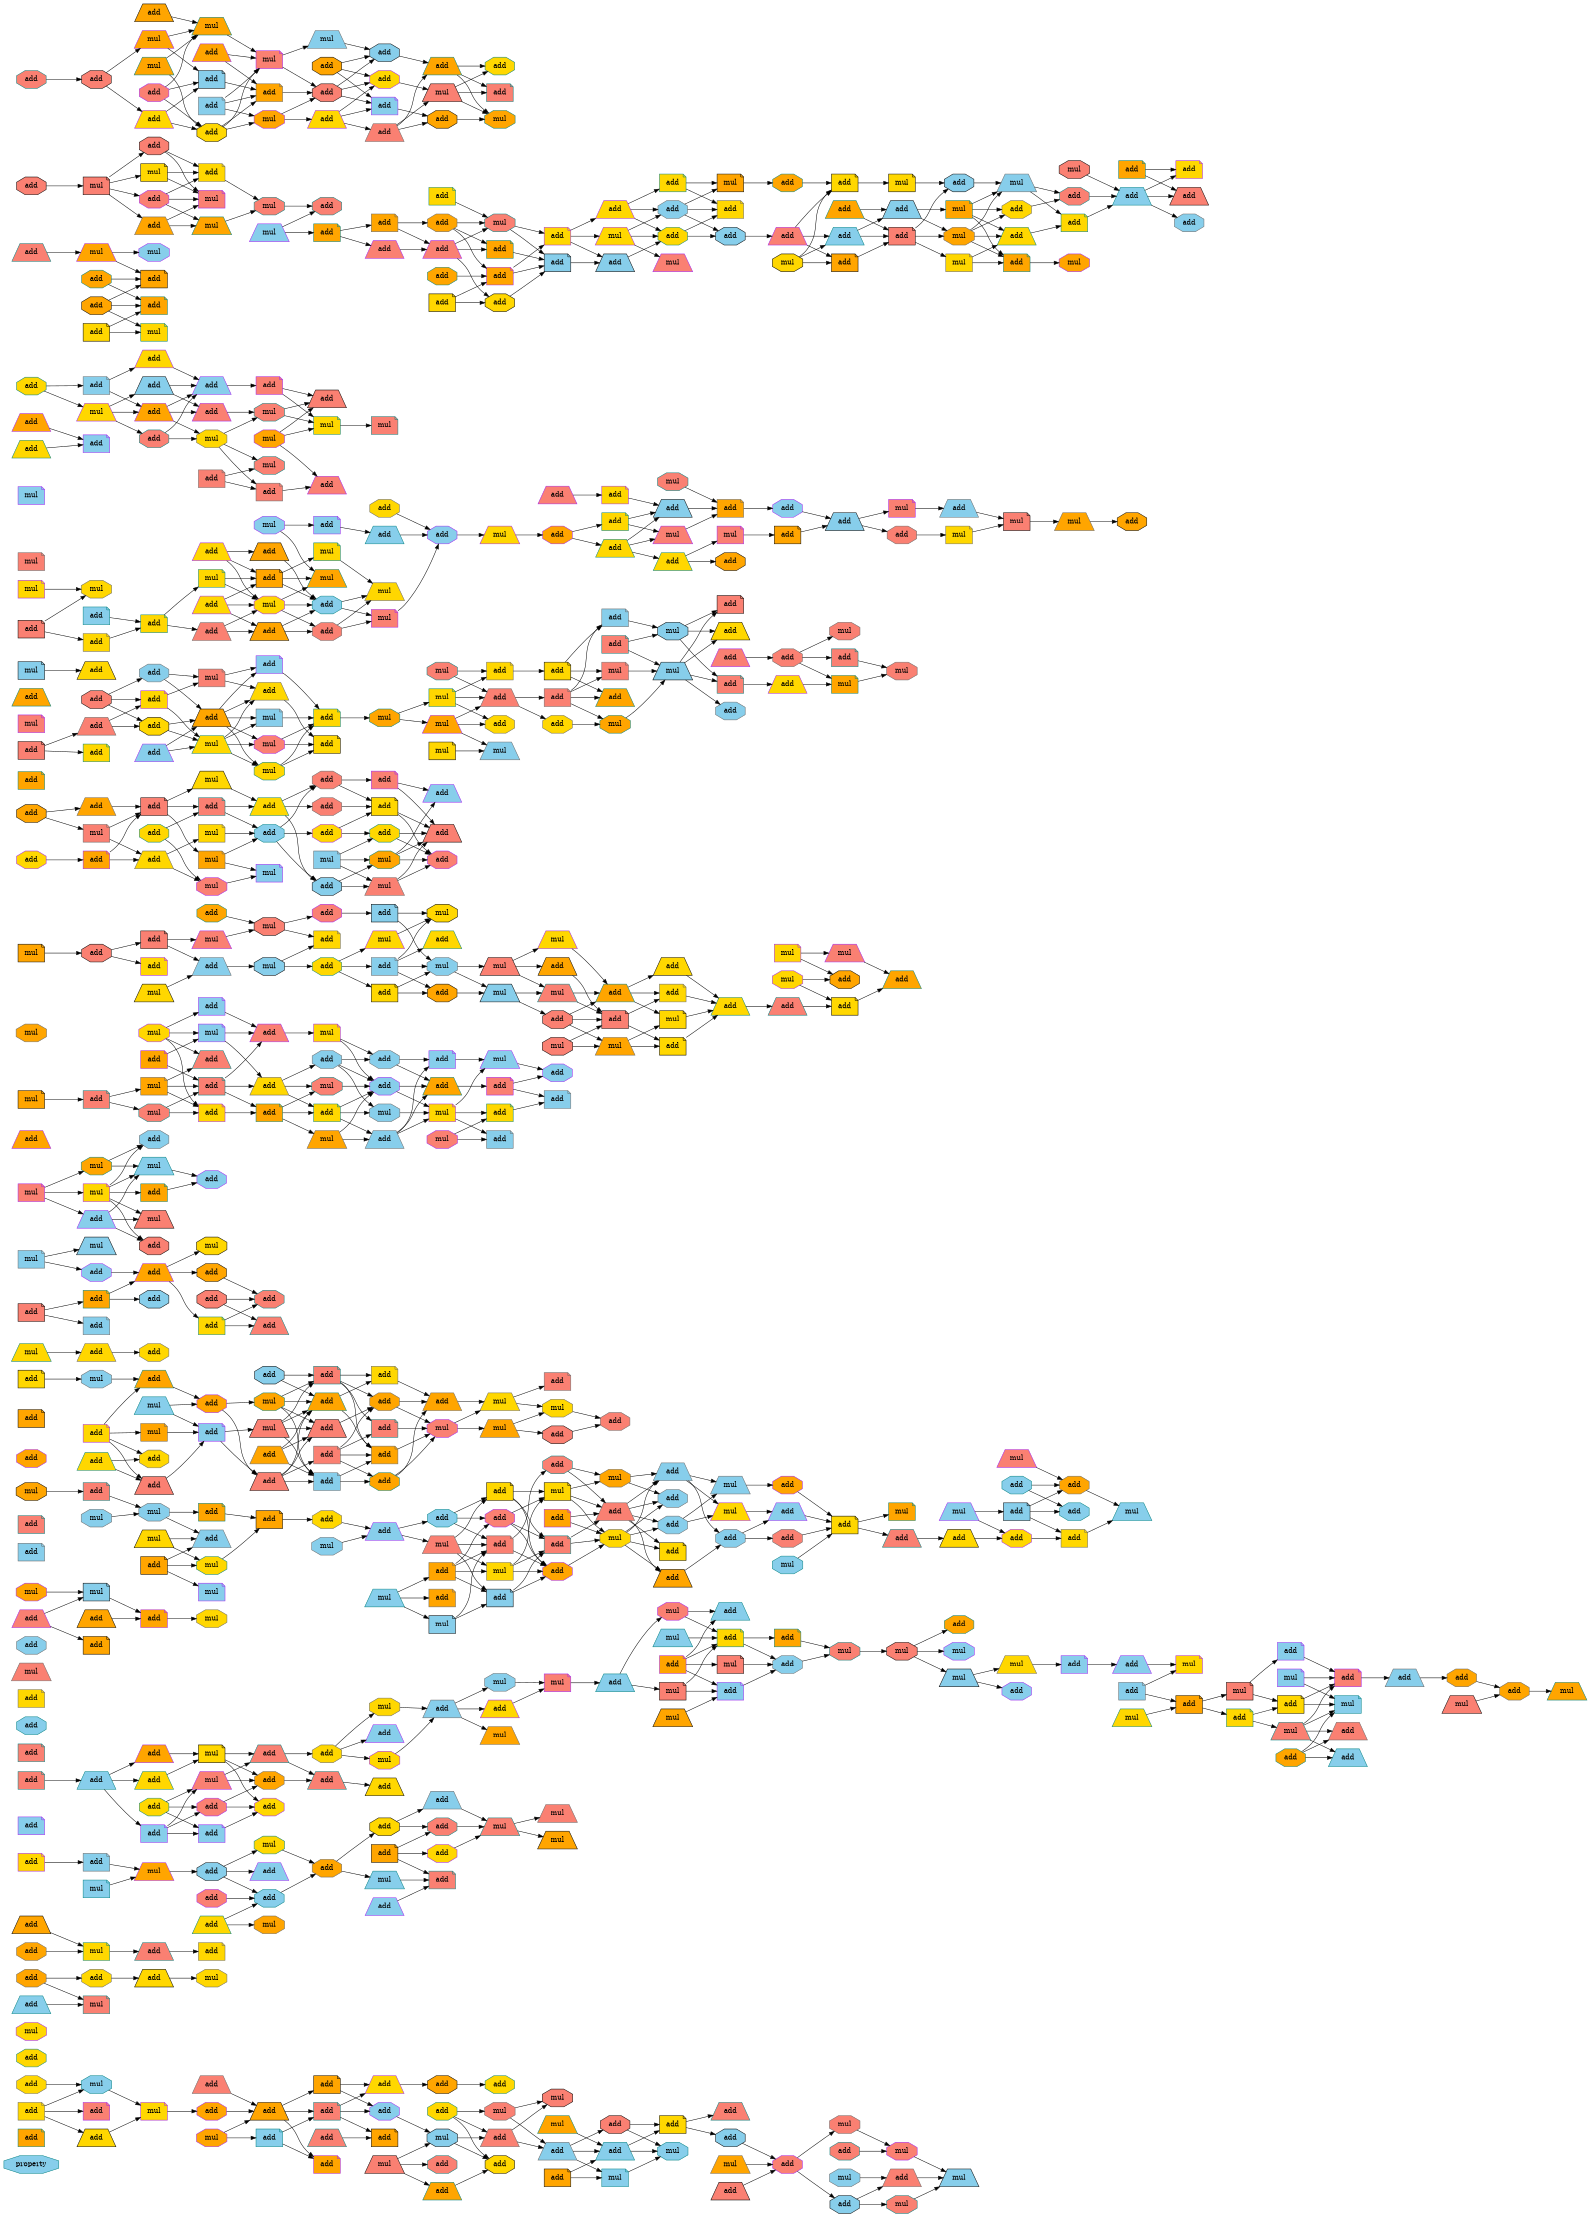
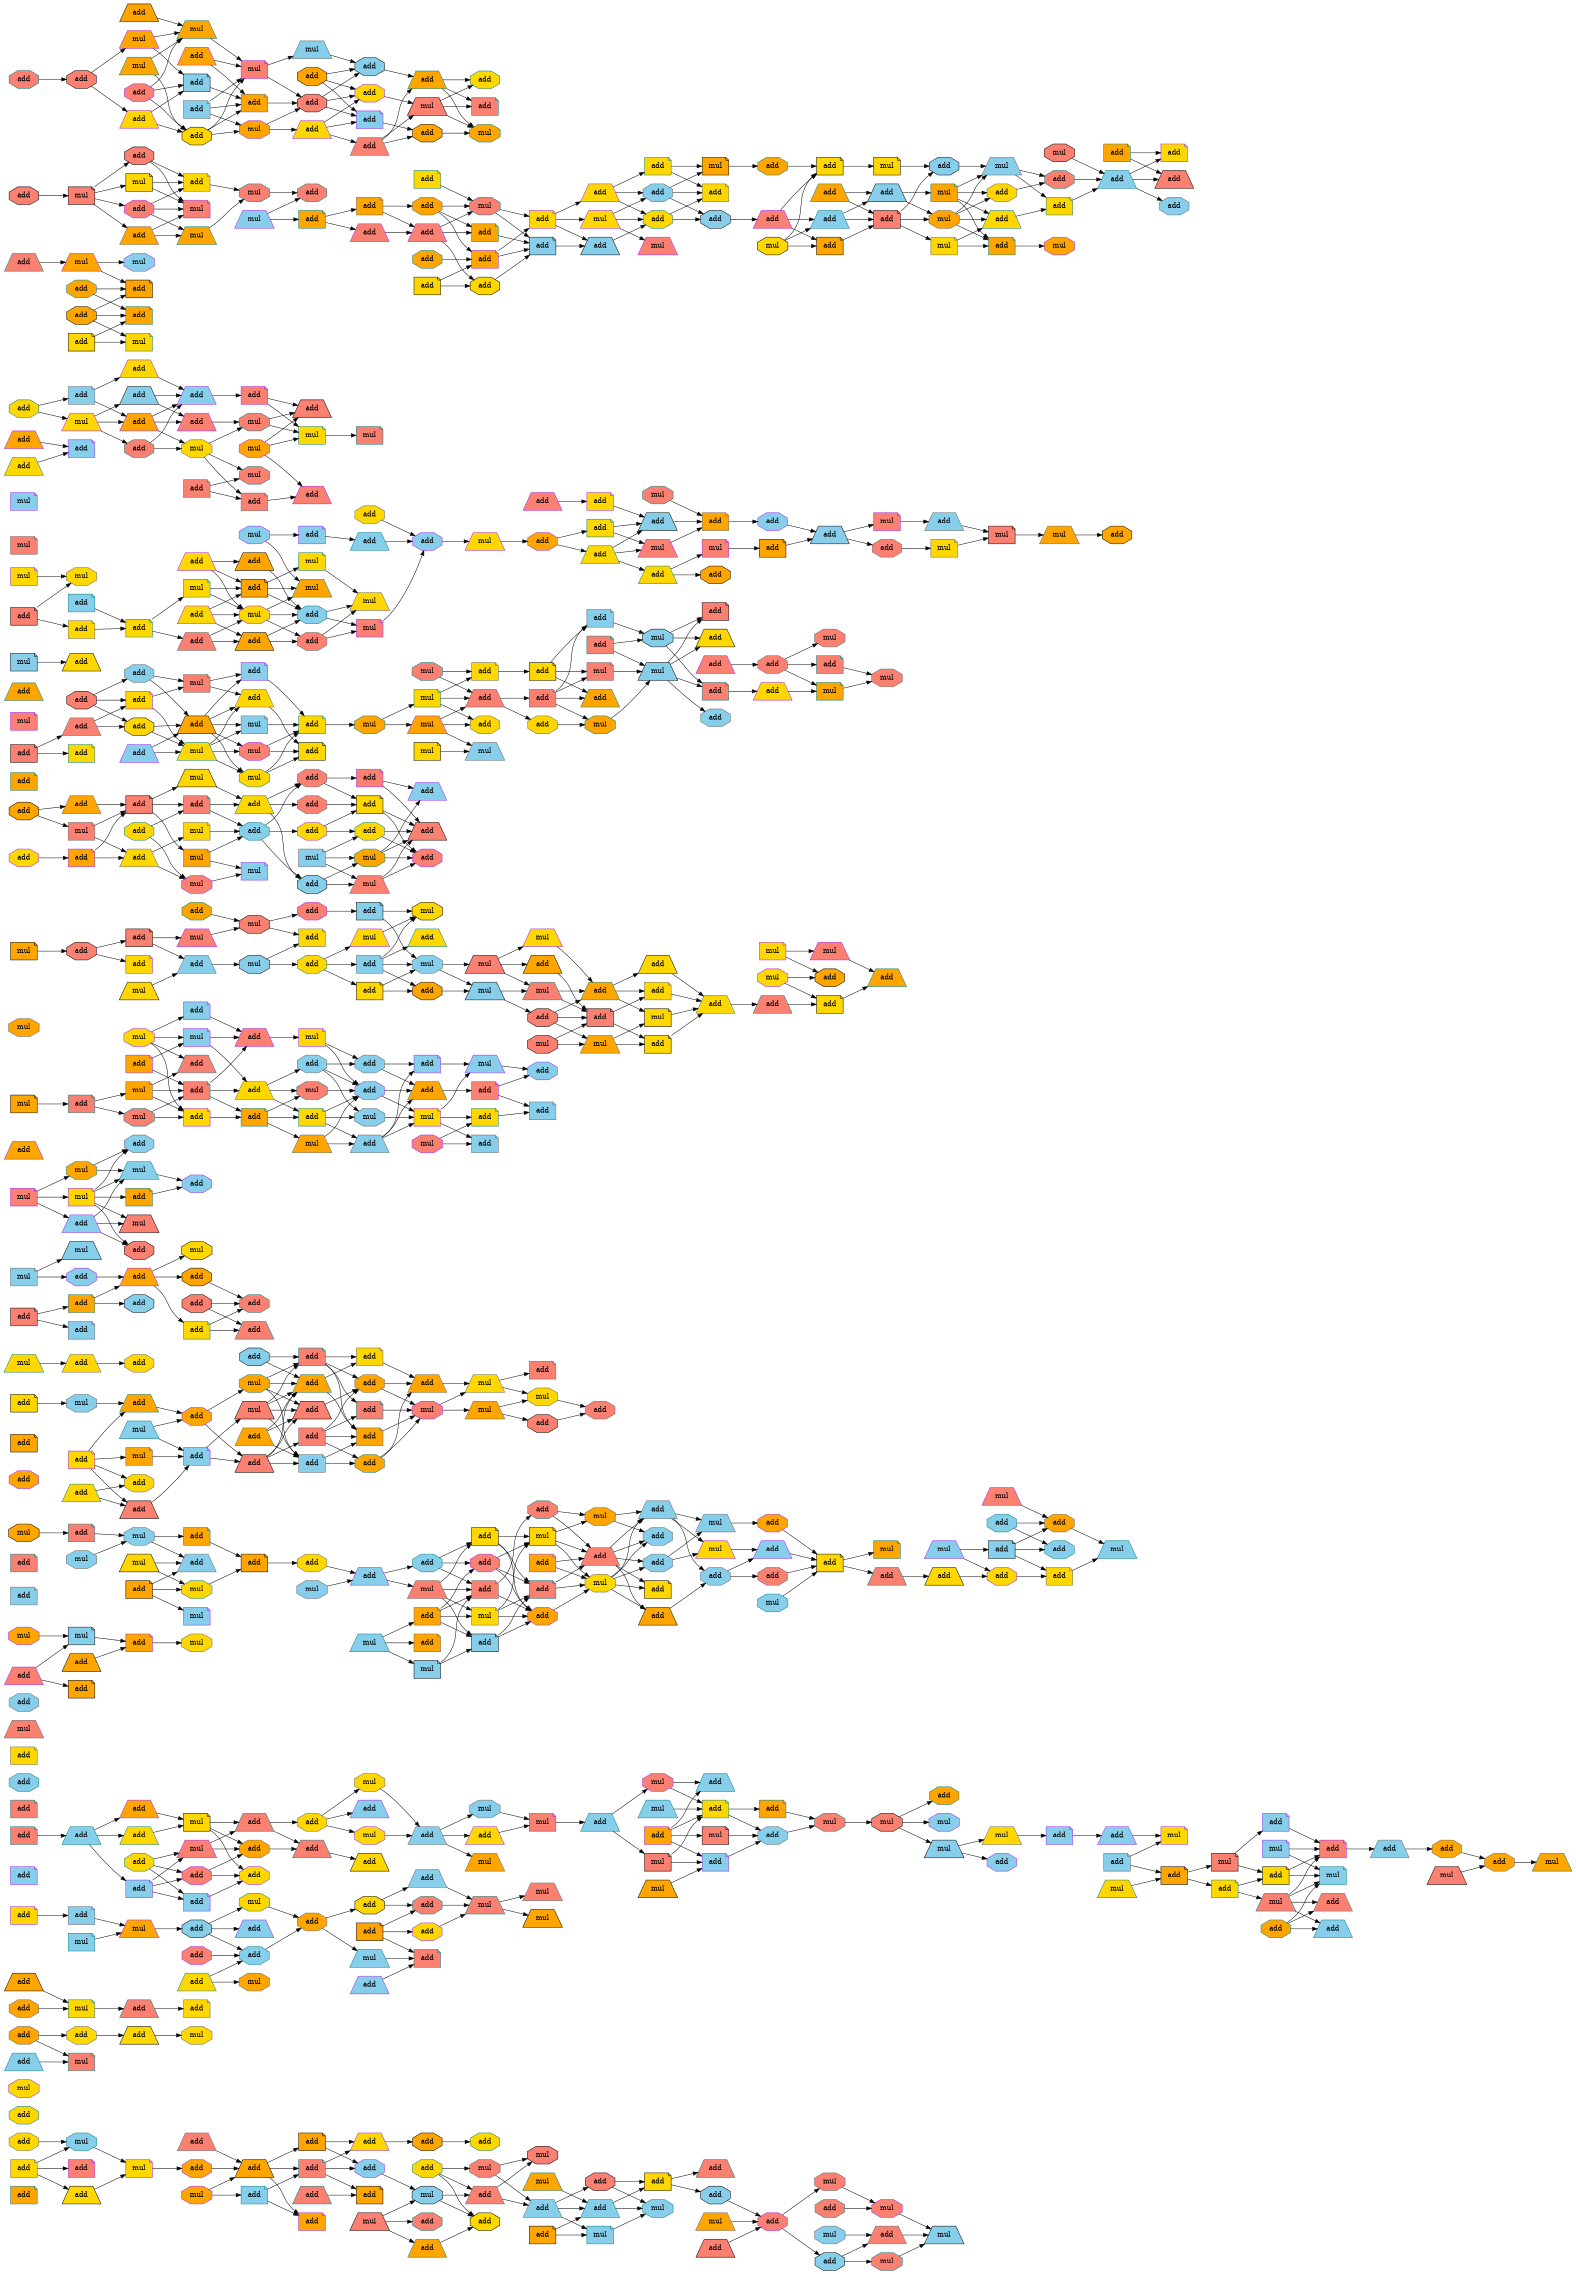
(31, 2165) -> none
